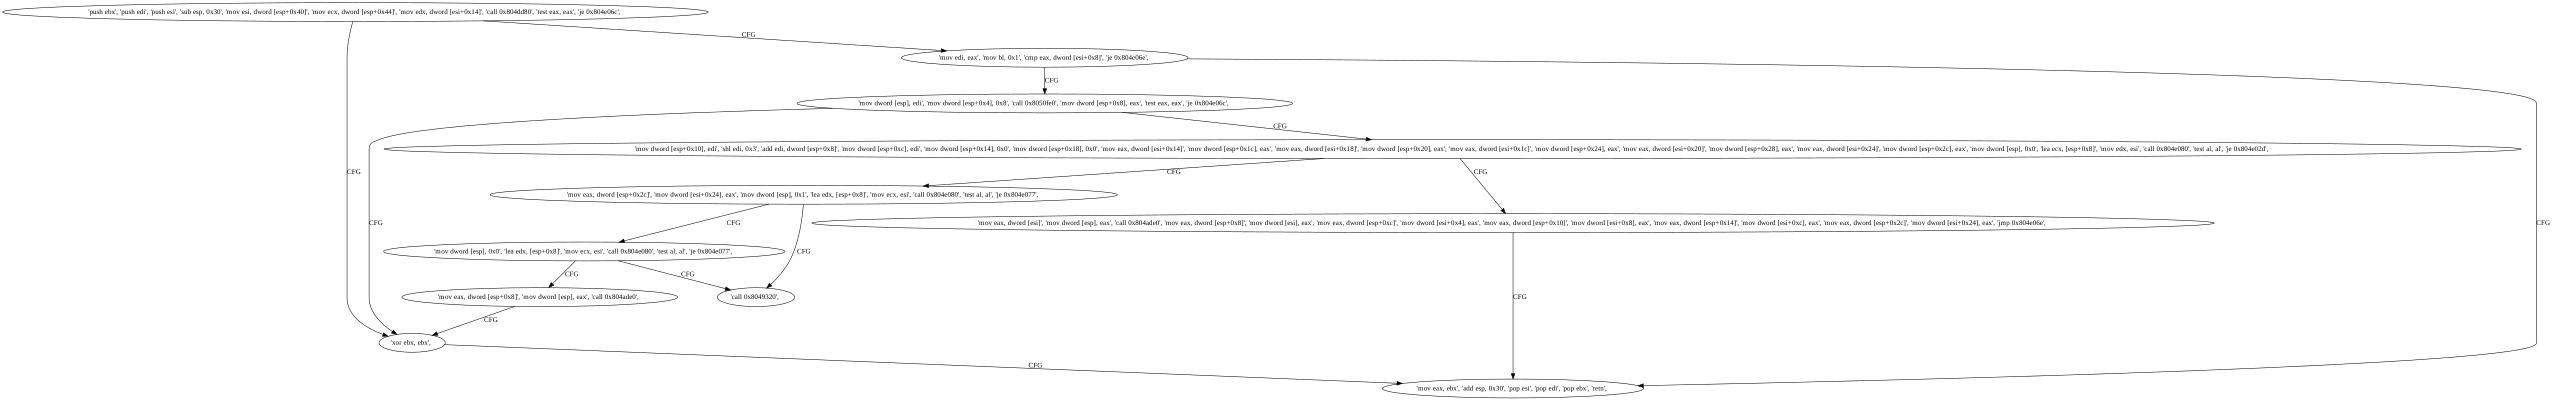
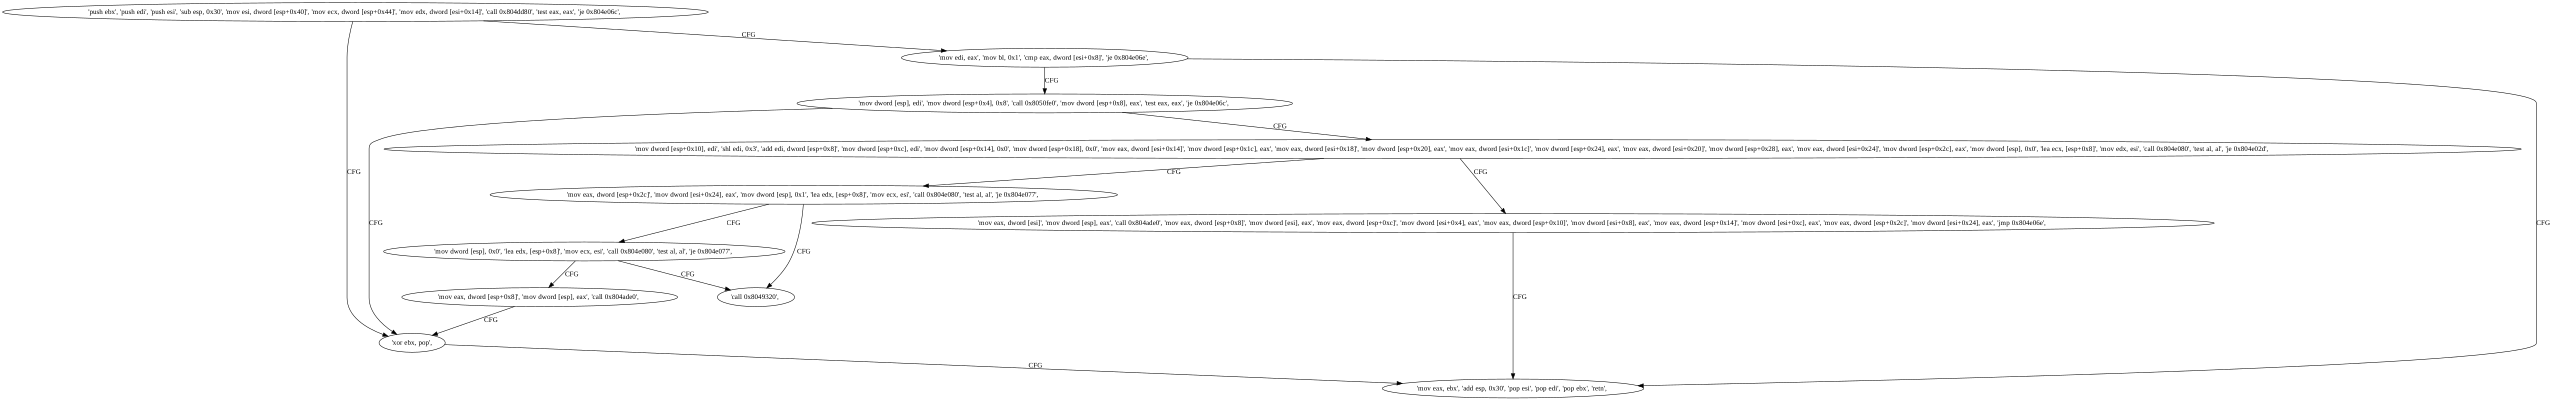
(412, 343) -> (412, 343)
